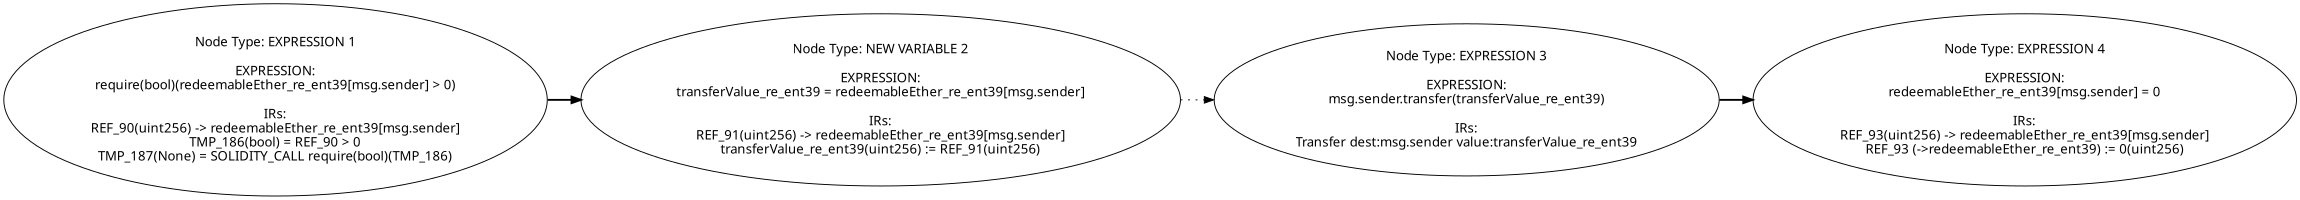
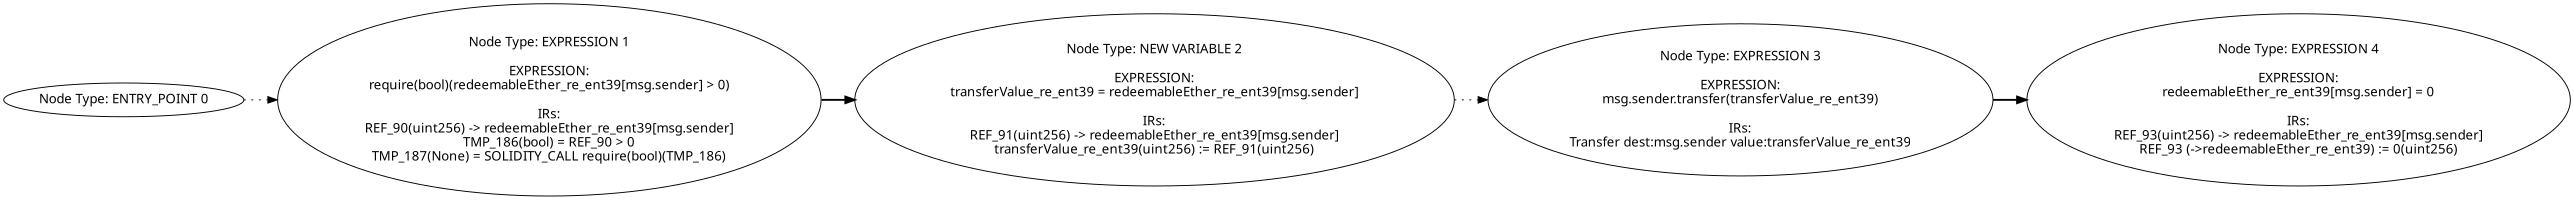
none -> (124, 100)
